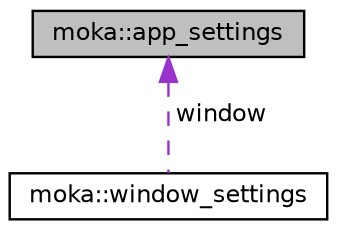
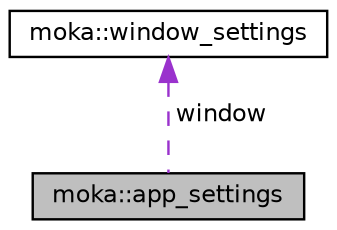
(168, 128) -> (168, 128)
